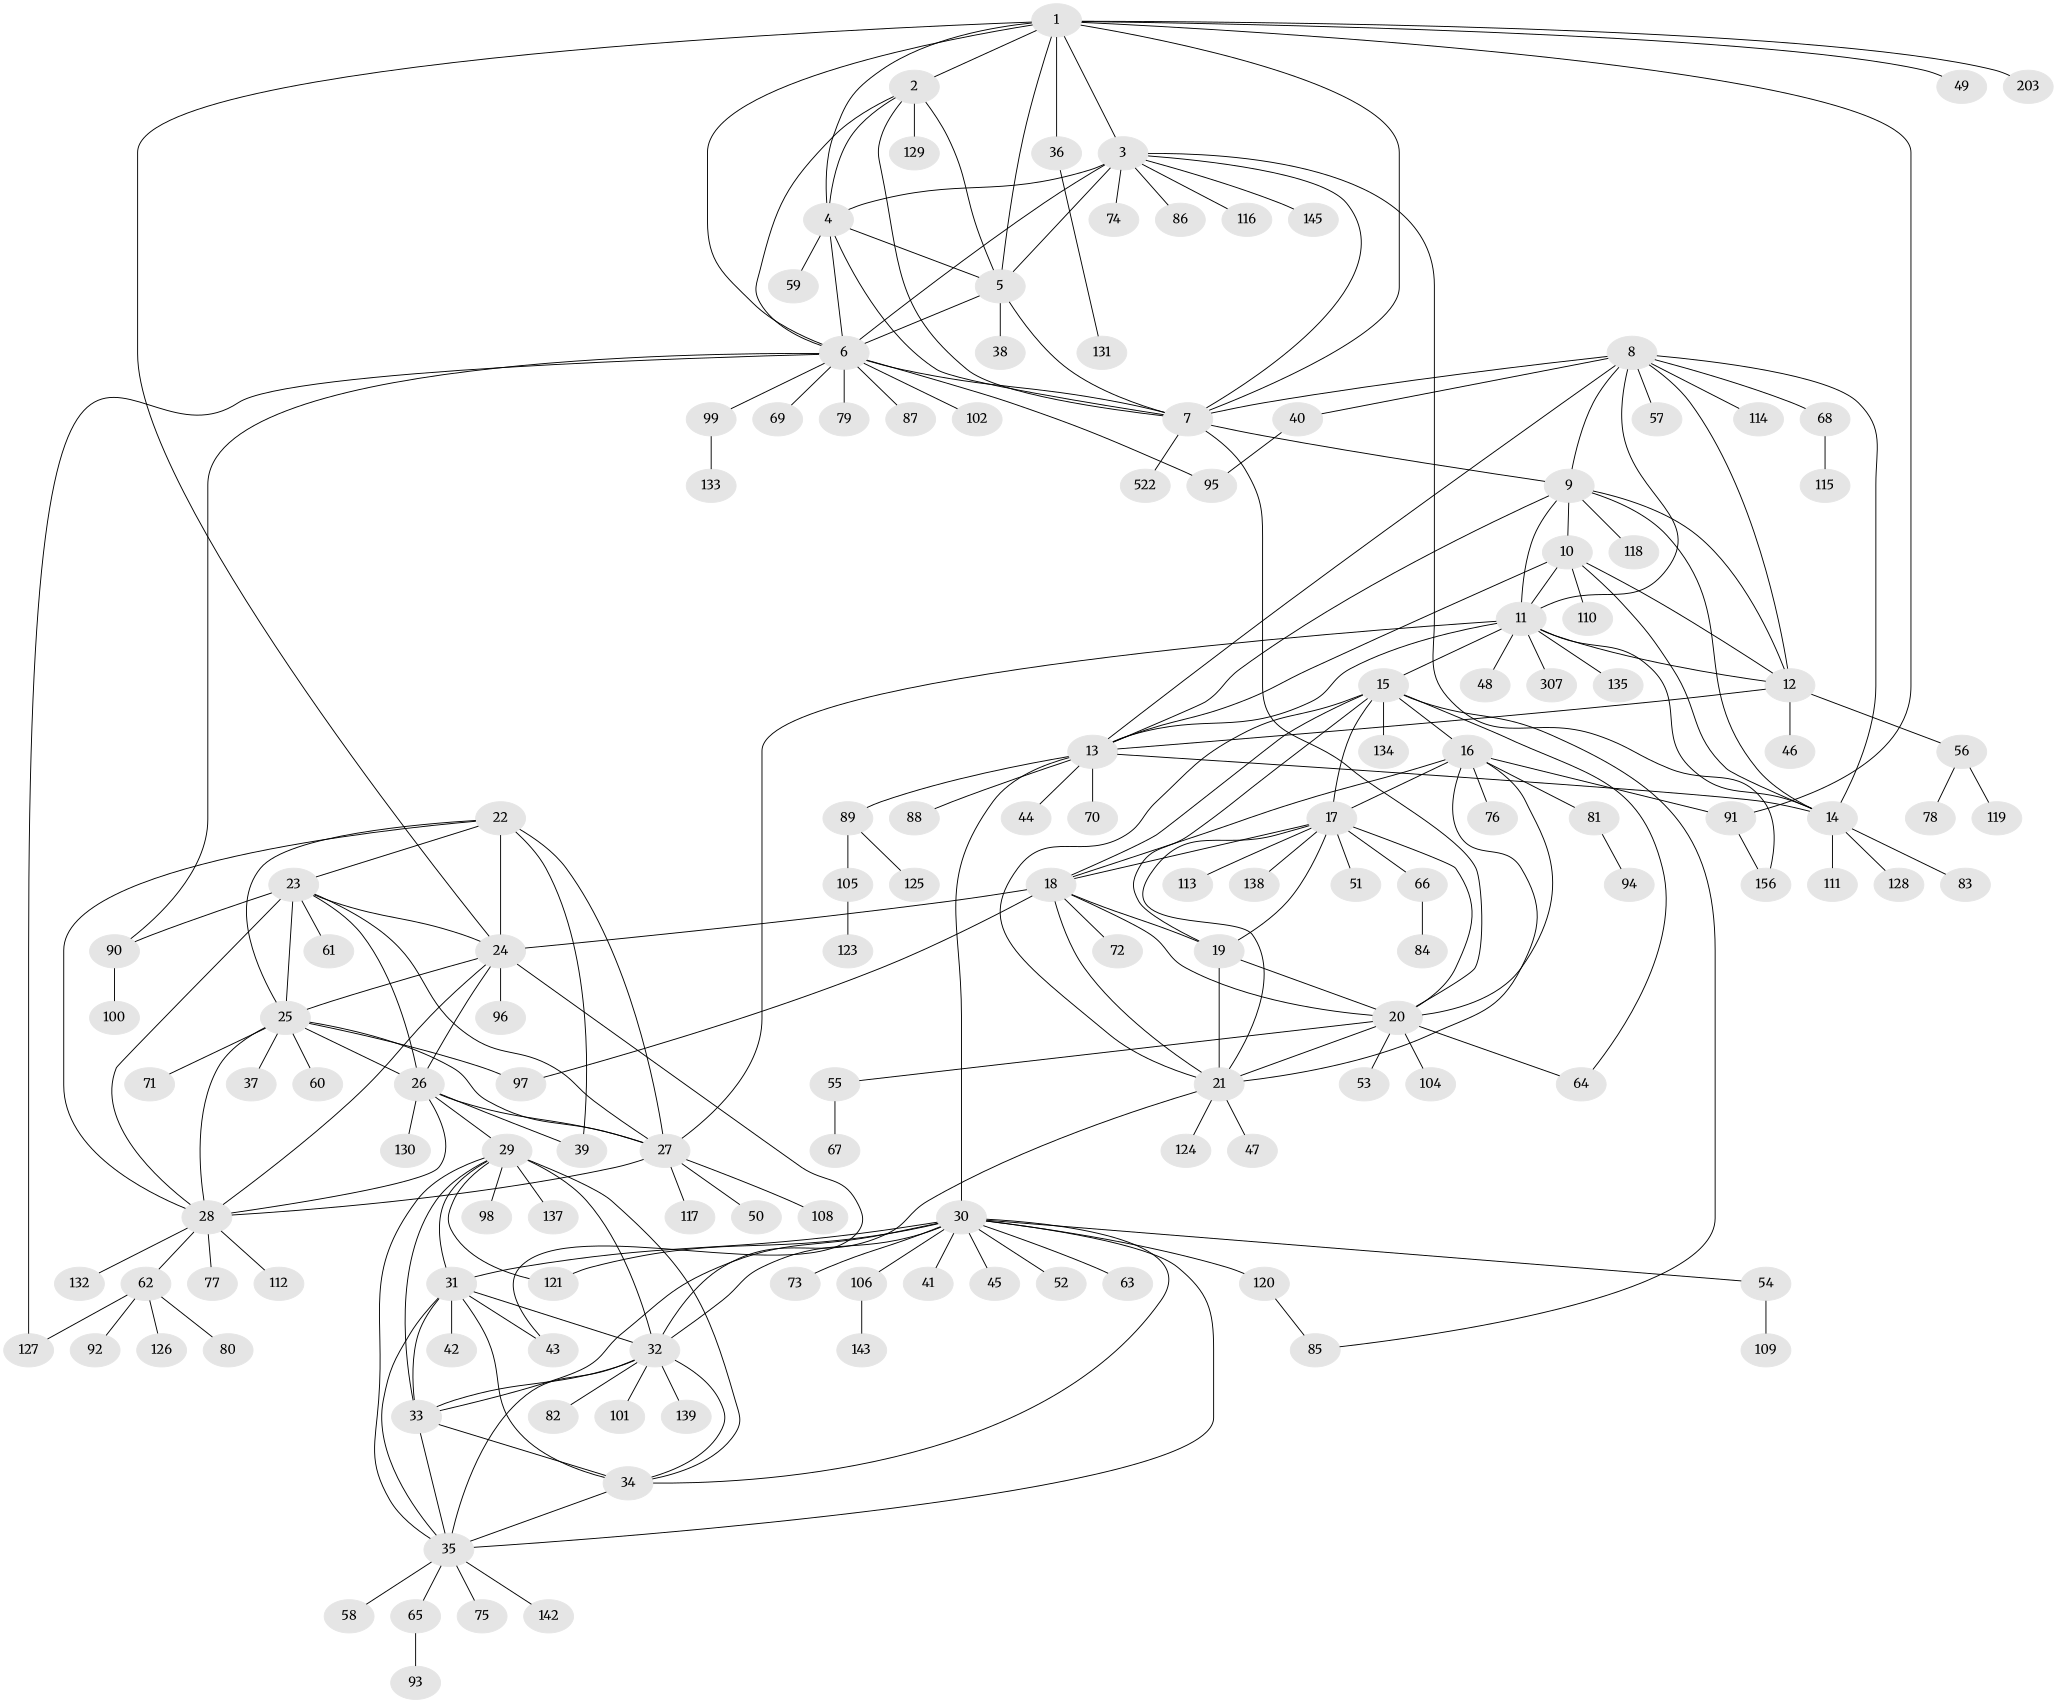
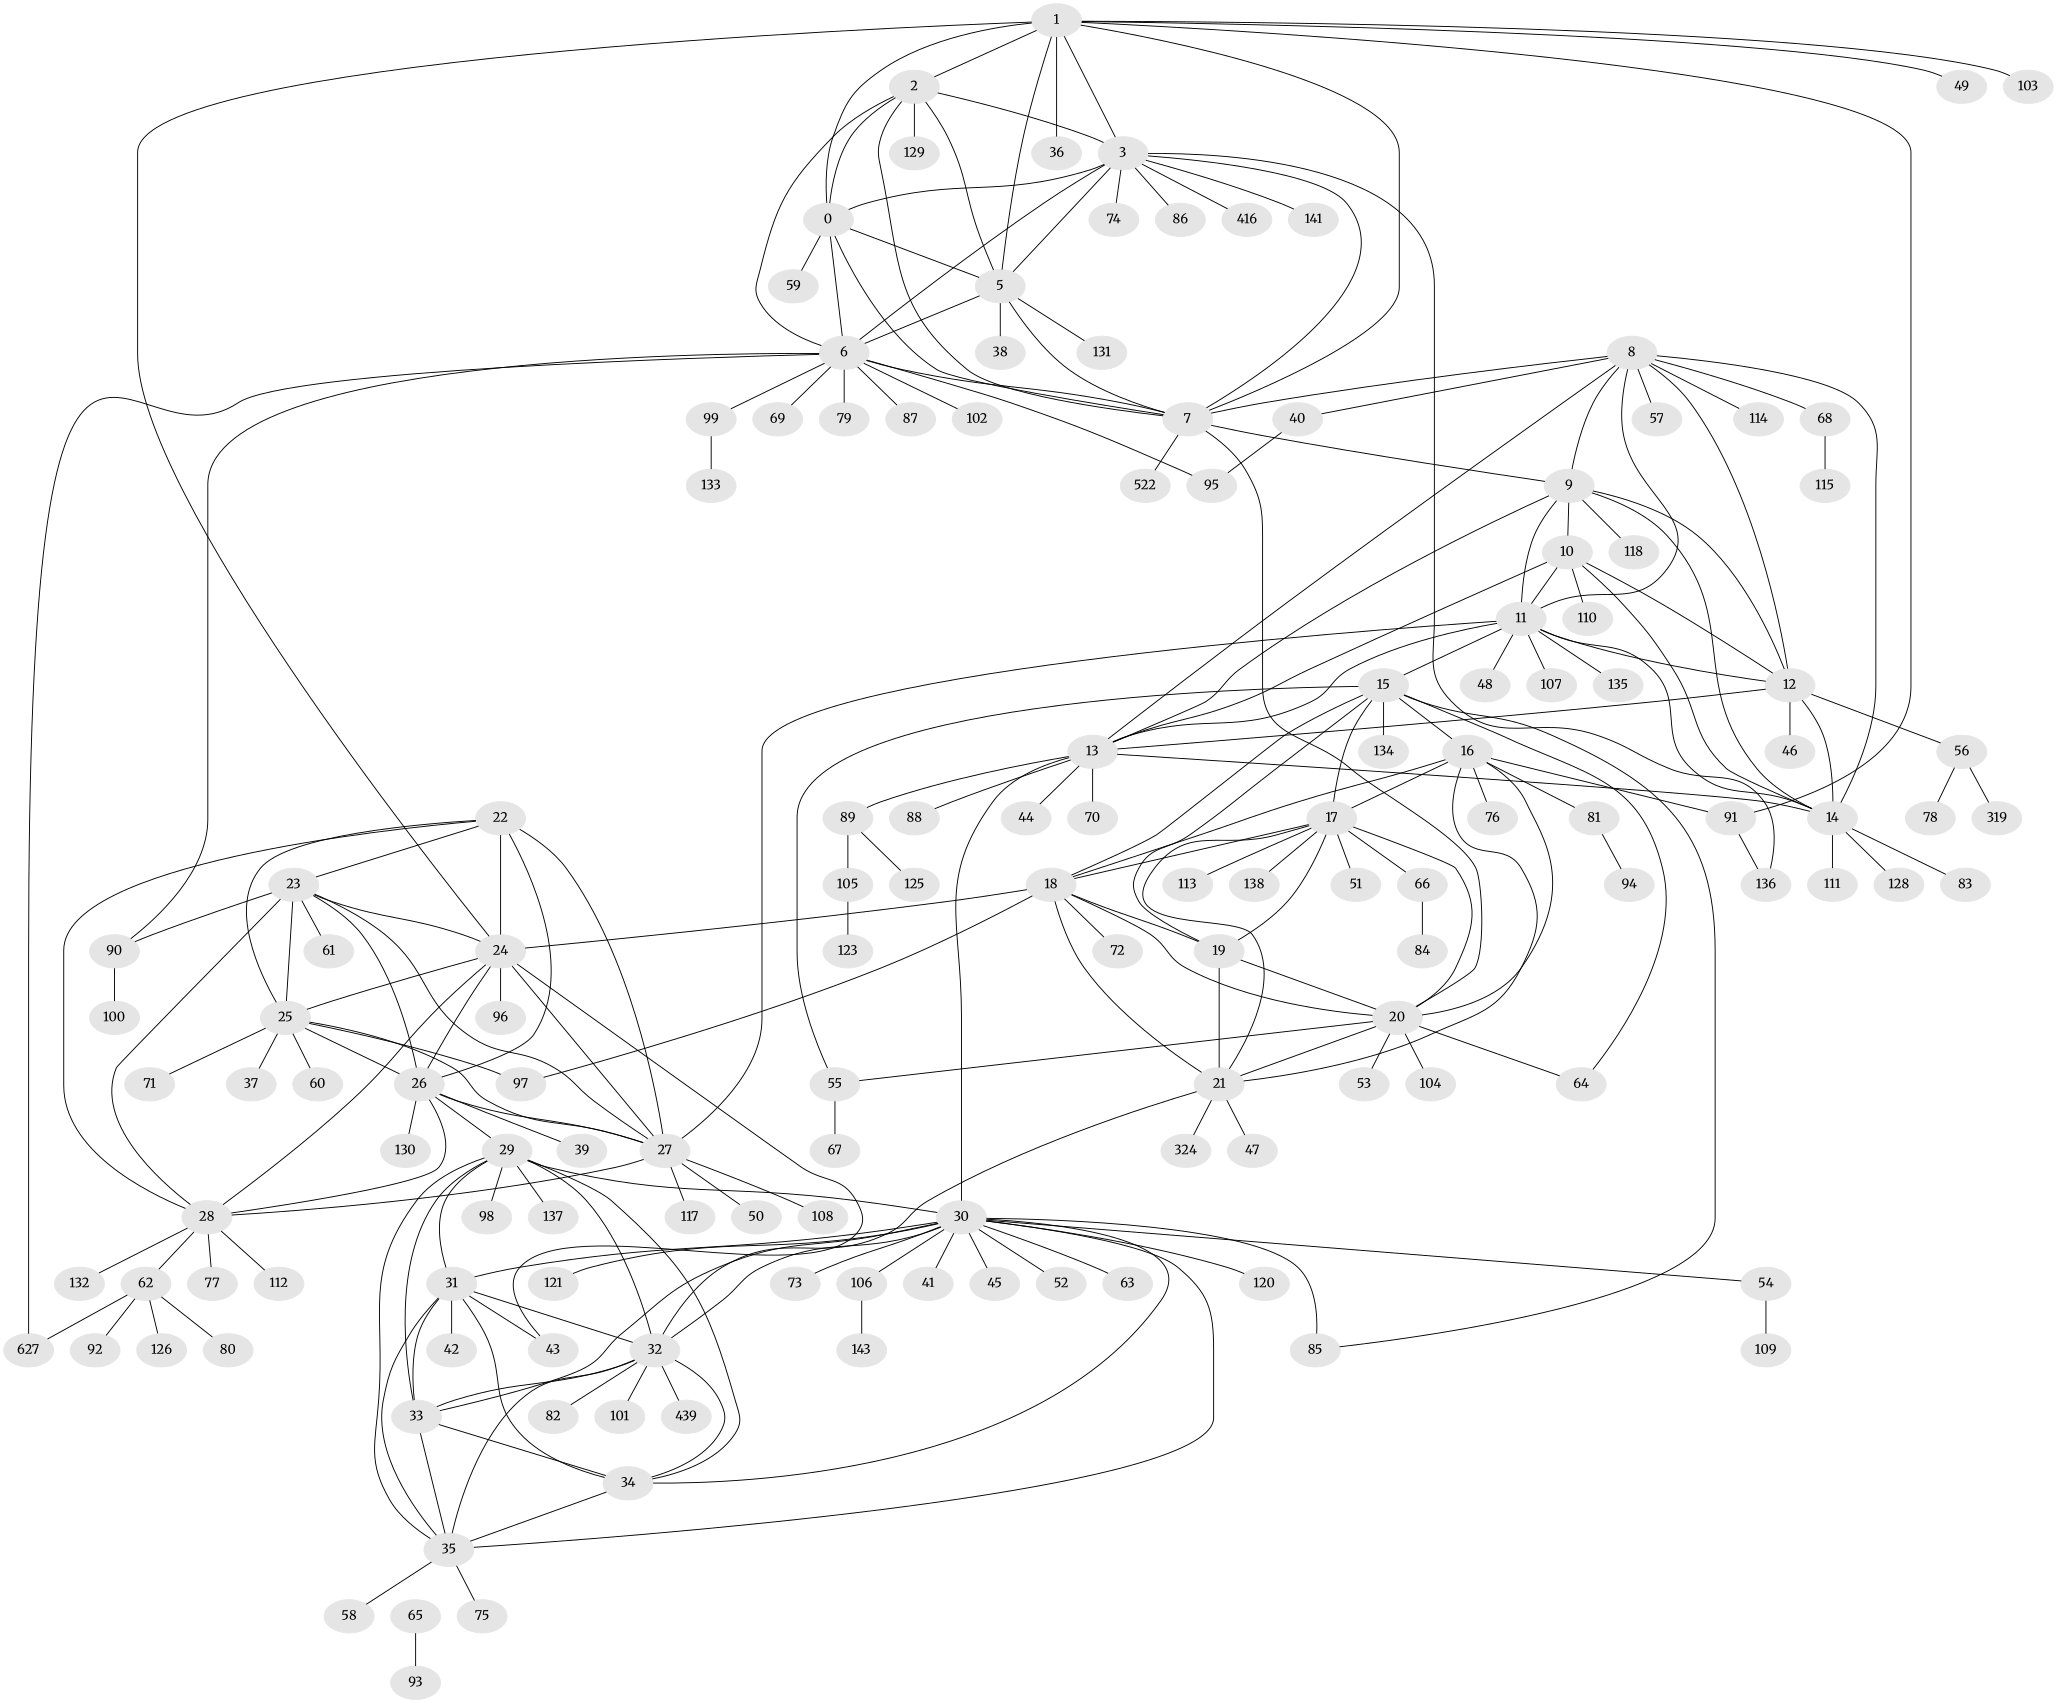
(2028, 87) -> (2028, 87)
(742, 109) -> none
none -> (1022, 115)
(828, 220) -> (828, 220)
(1247, 220) -> (1247, 220)
(1313, 220) -> (1313, 220)
(1079, 253) -> (1051, 320)
(1552, 685) -> (1552, 685)
none -> (1827, 748)
(1997, 818) -> (1997, 818)
(1054, 847) -> (934, 728)
(1766, 885) -> (1766, 885)
(579, 975) -> (551, 975)
none -> (583, 1051)
(205, 1102) -> none
(1186, 1151) -> (1186, 1151)
(454, 1235) -> (732, 1191)
(1290, 1317) -> (1161, 1229)
(29, 1350) -> (29, 1350)
(686, 1417) -> (686, 1417)
(432, 1583) -> none
(549, 1616) -> none
